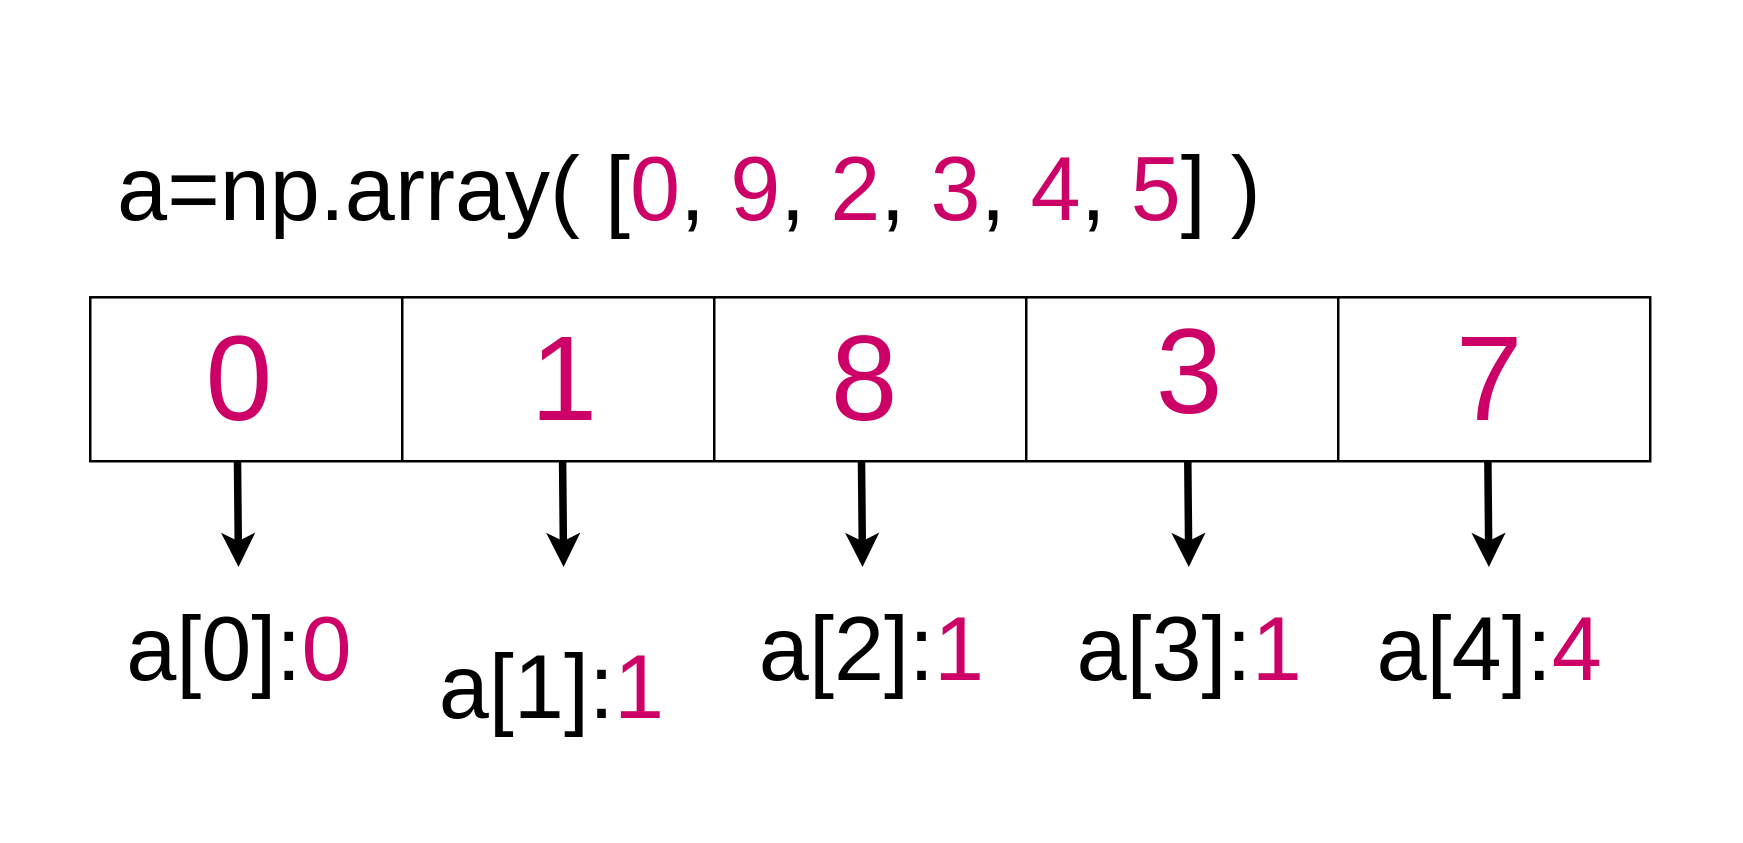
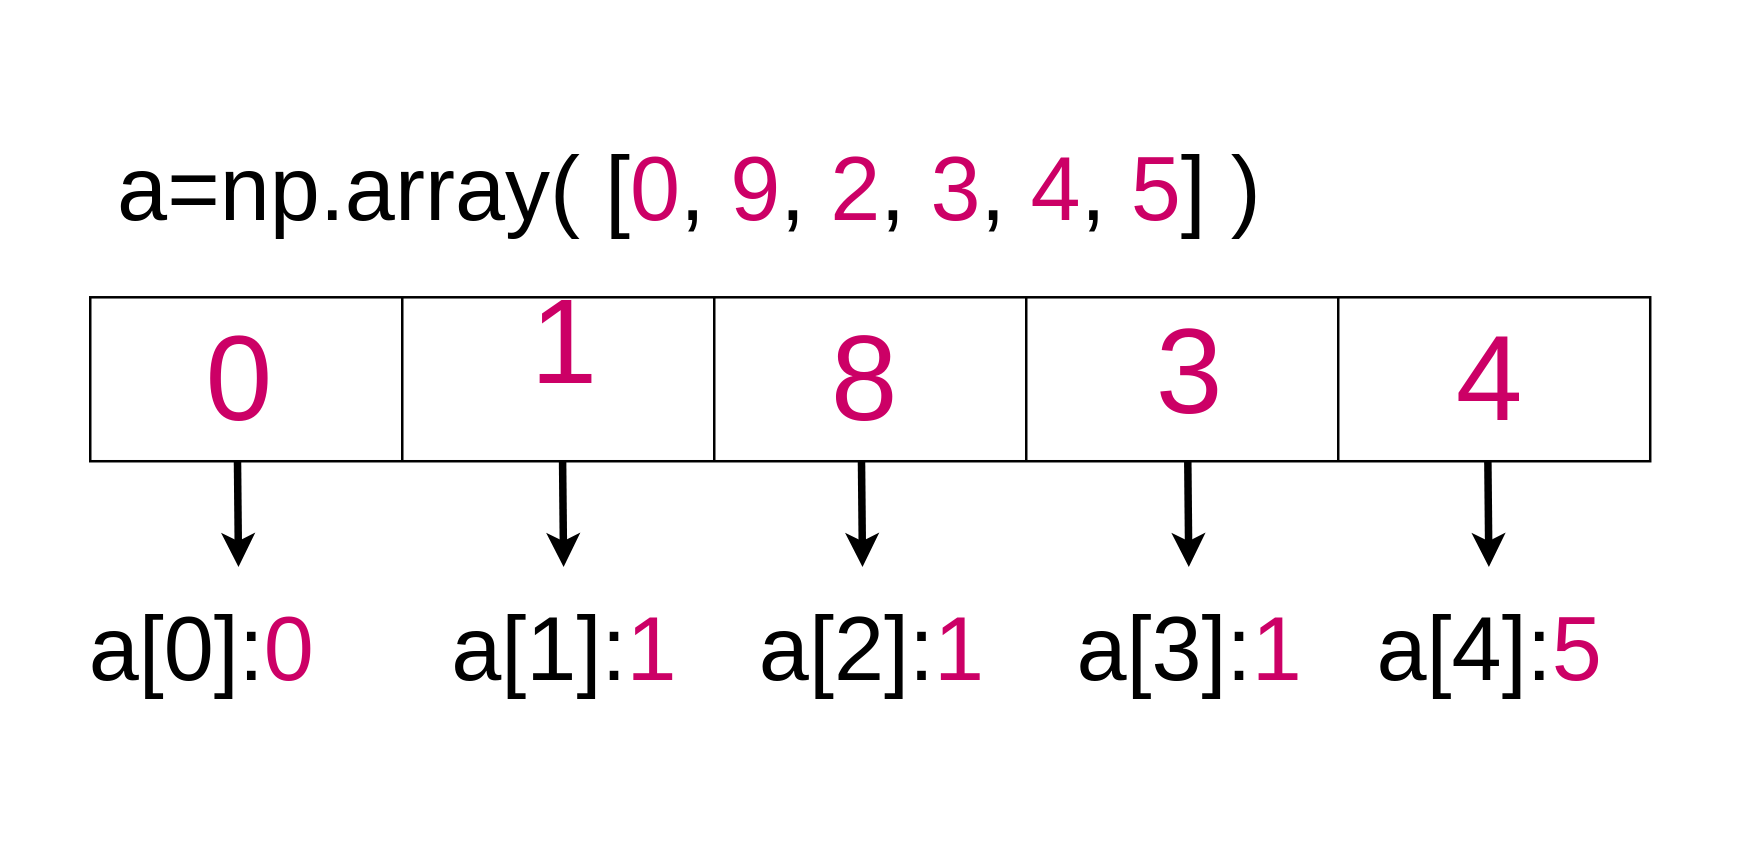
(564, 379) -> (564, 342)
(1490, 379) -> (1490, 379)
(1490, 649) -> (1490, 649)
(239, 650) -> (201, 650)
(551, 687) -> (564, 650)
